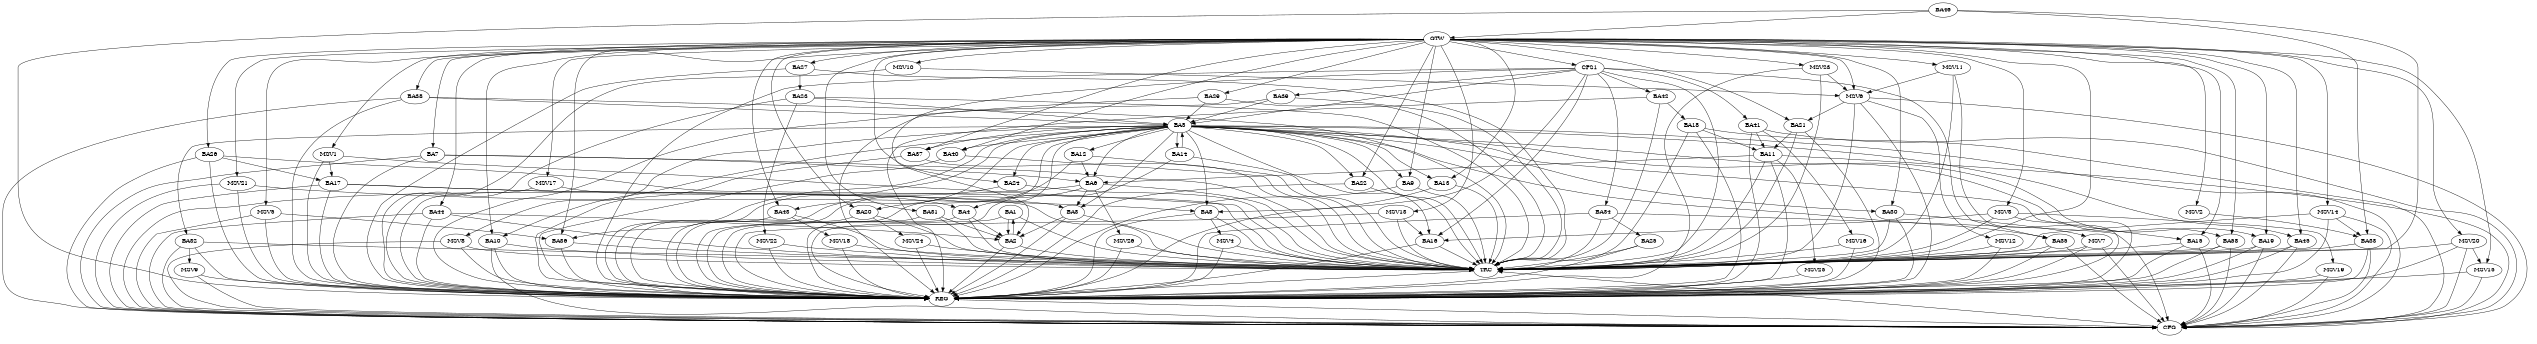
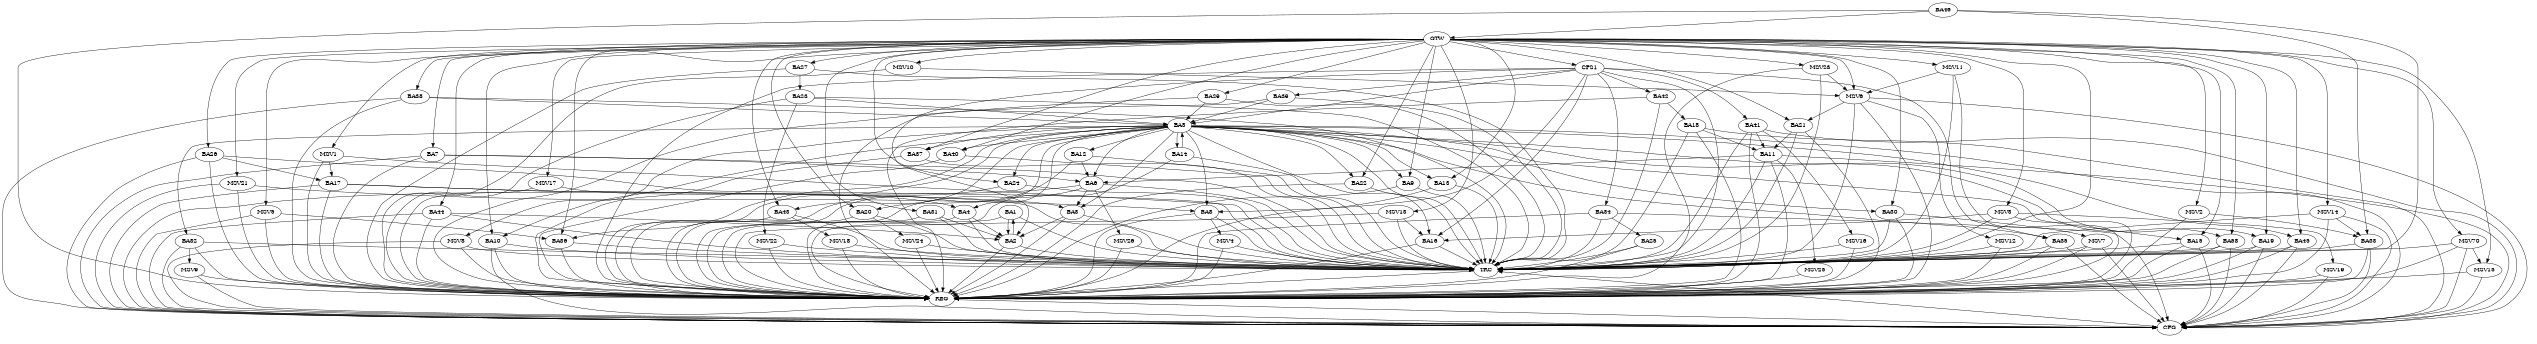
(2469, 241) -> (2469, 241)
none -> (1663, 250)
none -> (1583, 296)
